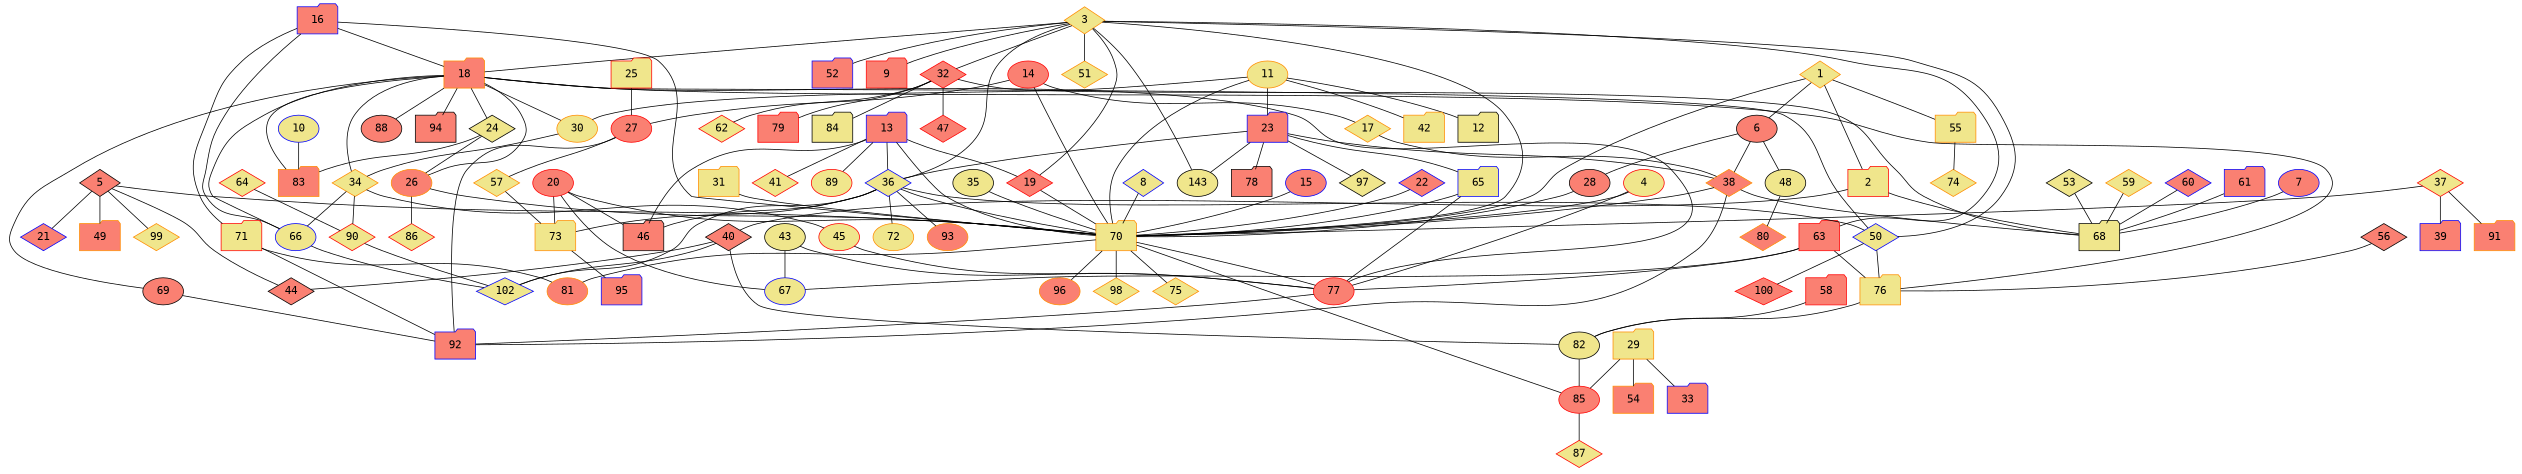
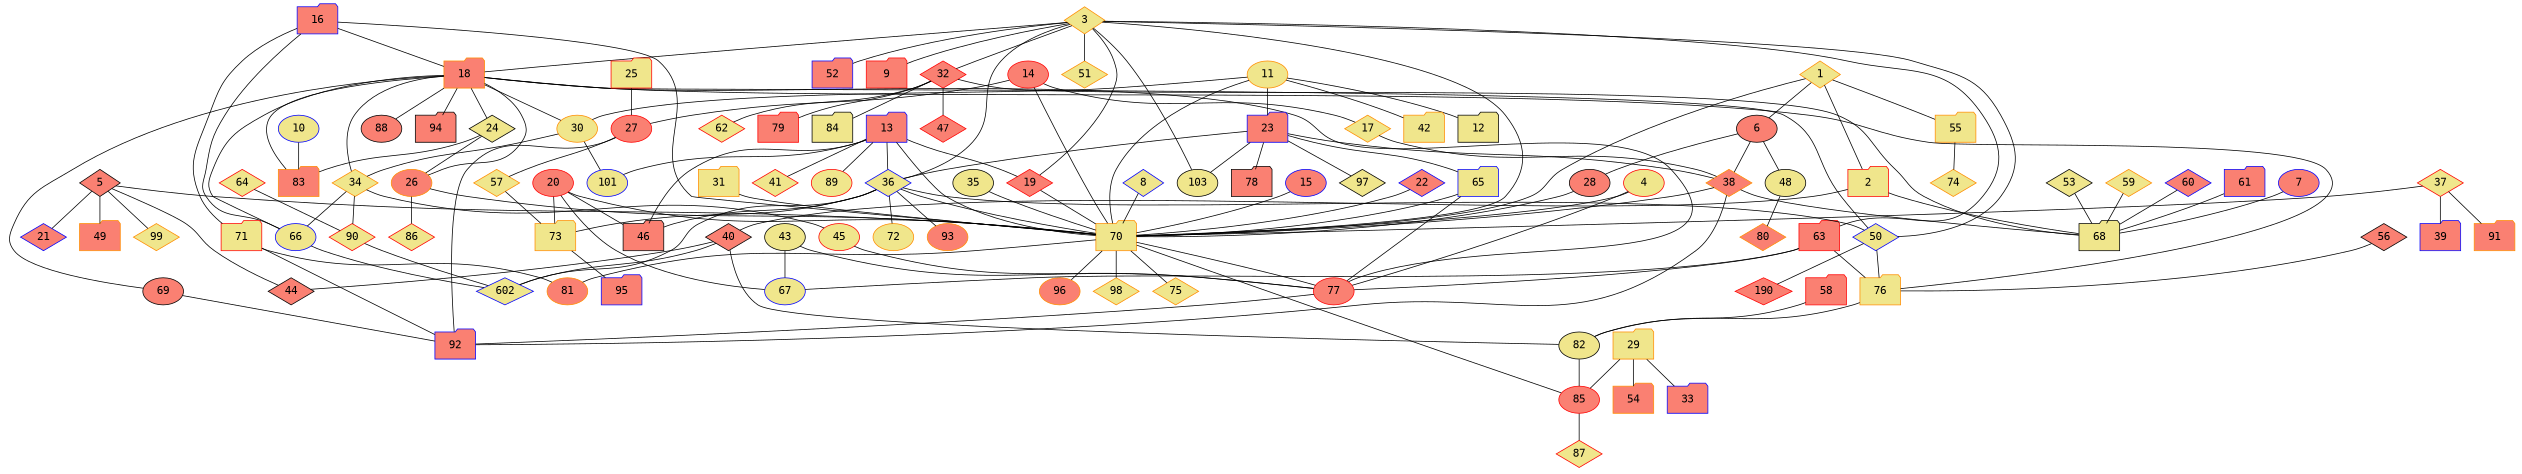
none -> (607, 183)
(1198, 183) -> (1198, 183)
(505, 291) -> (505, 291)
(1764, 291) -> (1764, 291)
